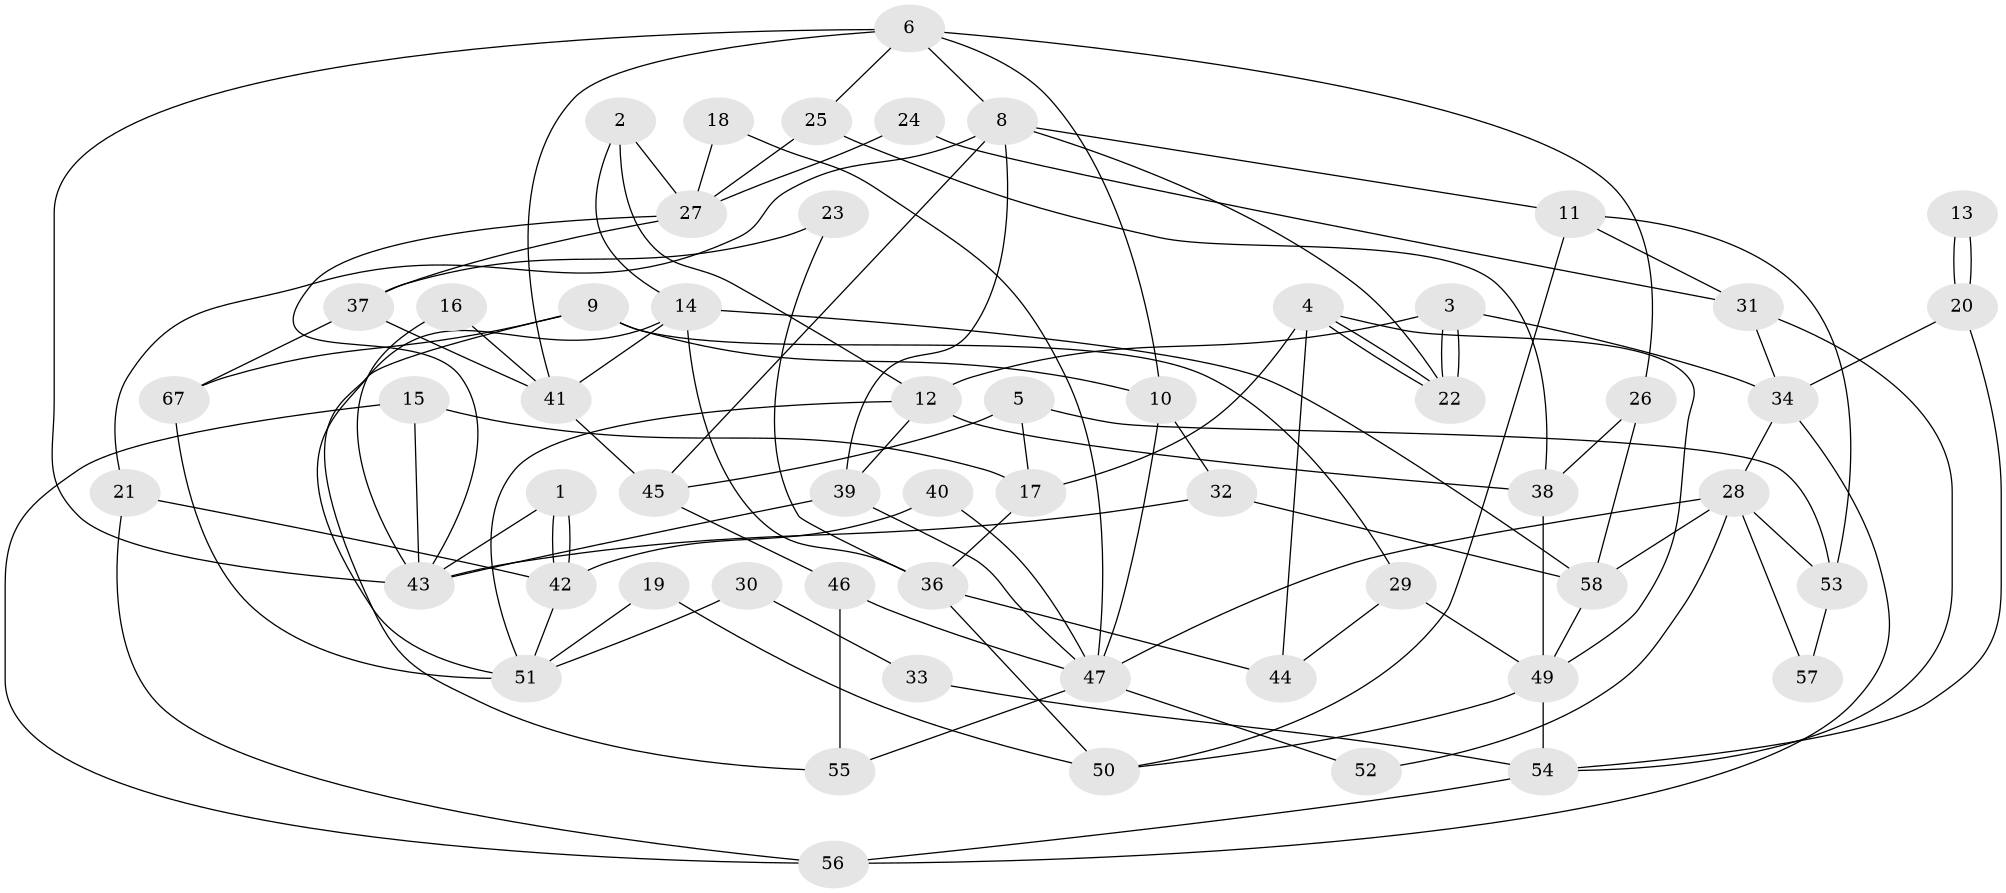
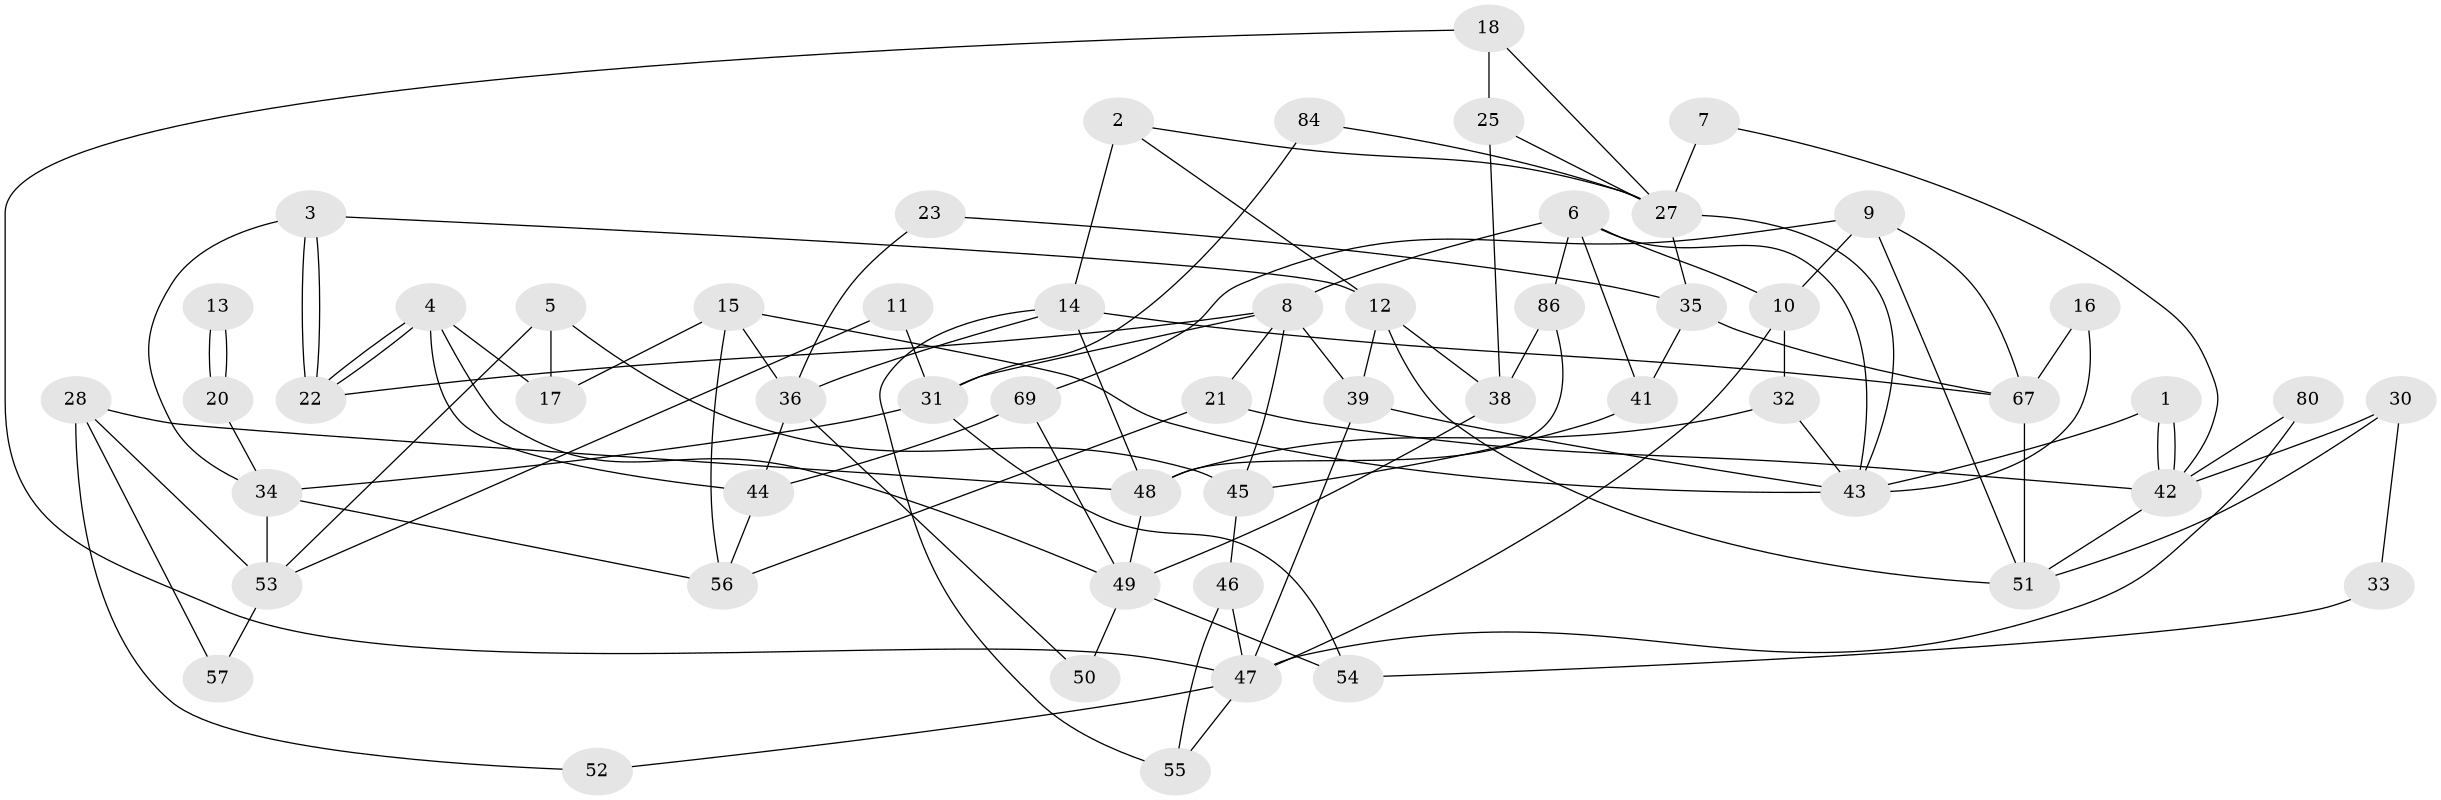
(863, 75) -> (1489, 75)
(910, 121) -> (1310, 121)
none -> (1704, 121)
(1286, 168) -> (1106, 348)
(359, 307) -> (1692, 307)
(621, 353) -> (1547, 355)
(504, 354) -> (2055, 354)
(1641, 400) -> (1550, 307)
(1759, 446) -> (267, 539)
none -> (2286, 449)
(938, 493) -> (2308, 400)
(982, 539) -> (757, 349)
(1402, 551) -> none
(654, 586) -> none
(1401, 586) -> (1026, 400)
(1592, 586) -> (1146, 493)
(1454, 593) -> none
(1948, 689) -> none
(1190, 824) -> (741, 539)
